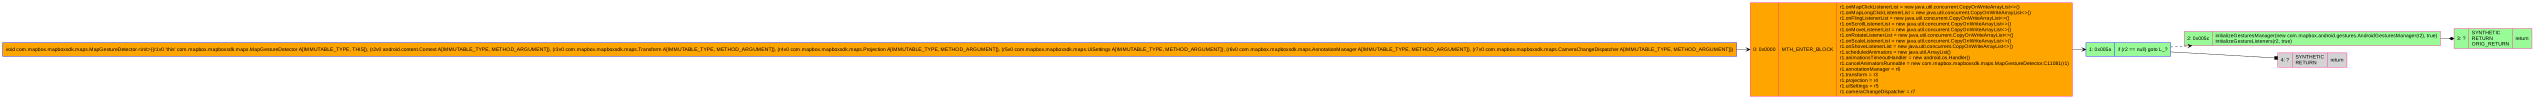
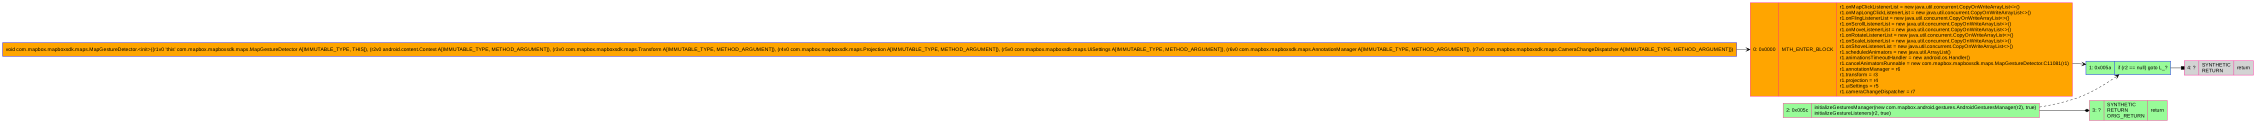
(2179, 46) -> (2080, 97)
